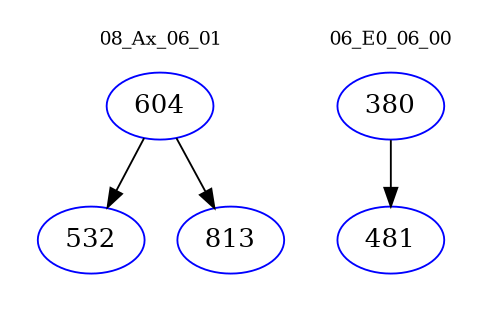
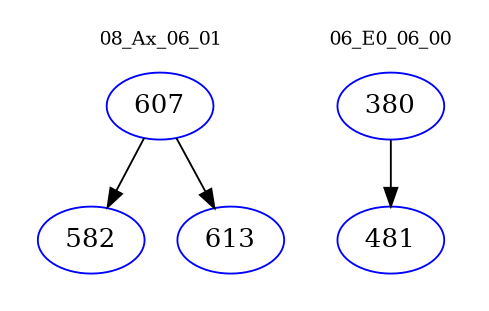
(160, 106) -> (160, 106)
(91, 240) -> (91, 240)
(231, 240) -> (231, 240)
